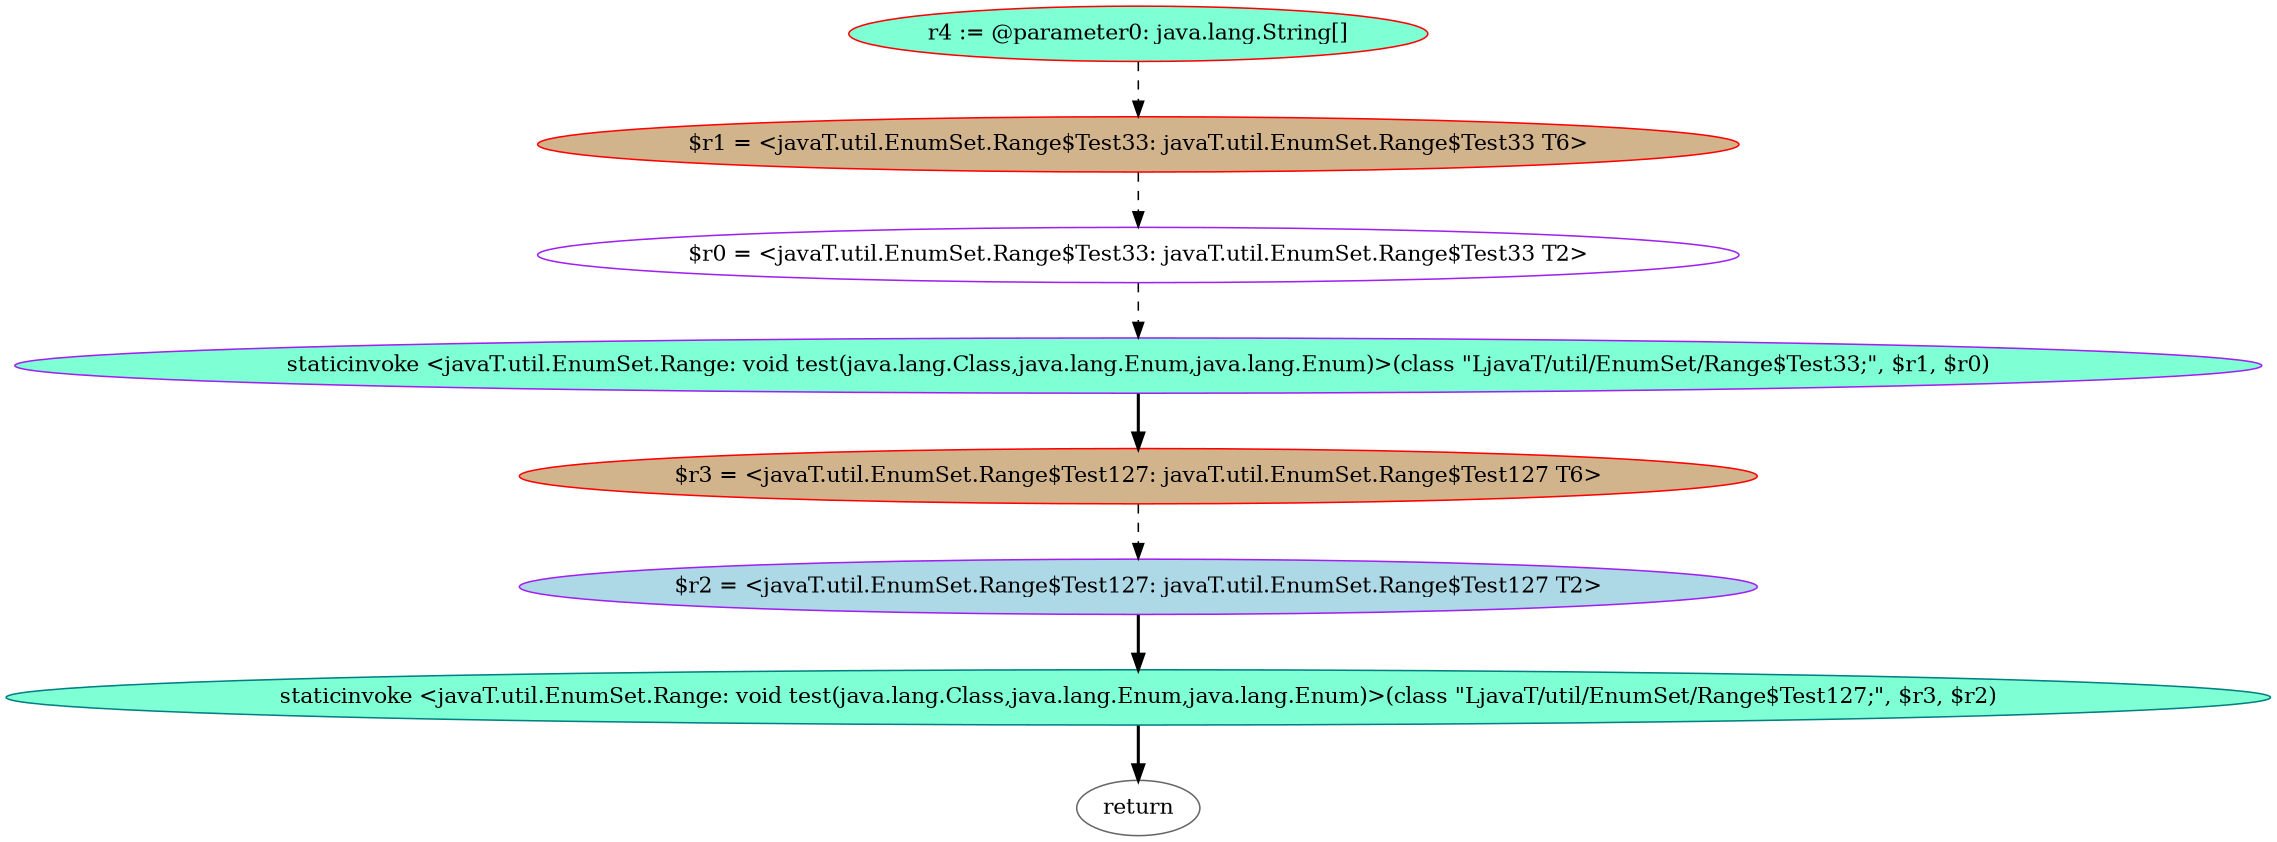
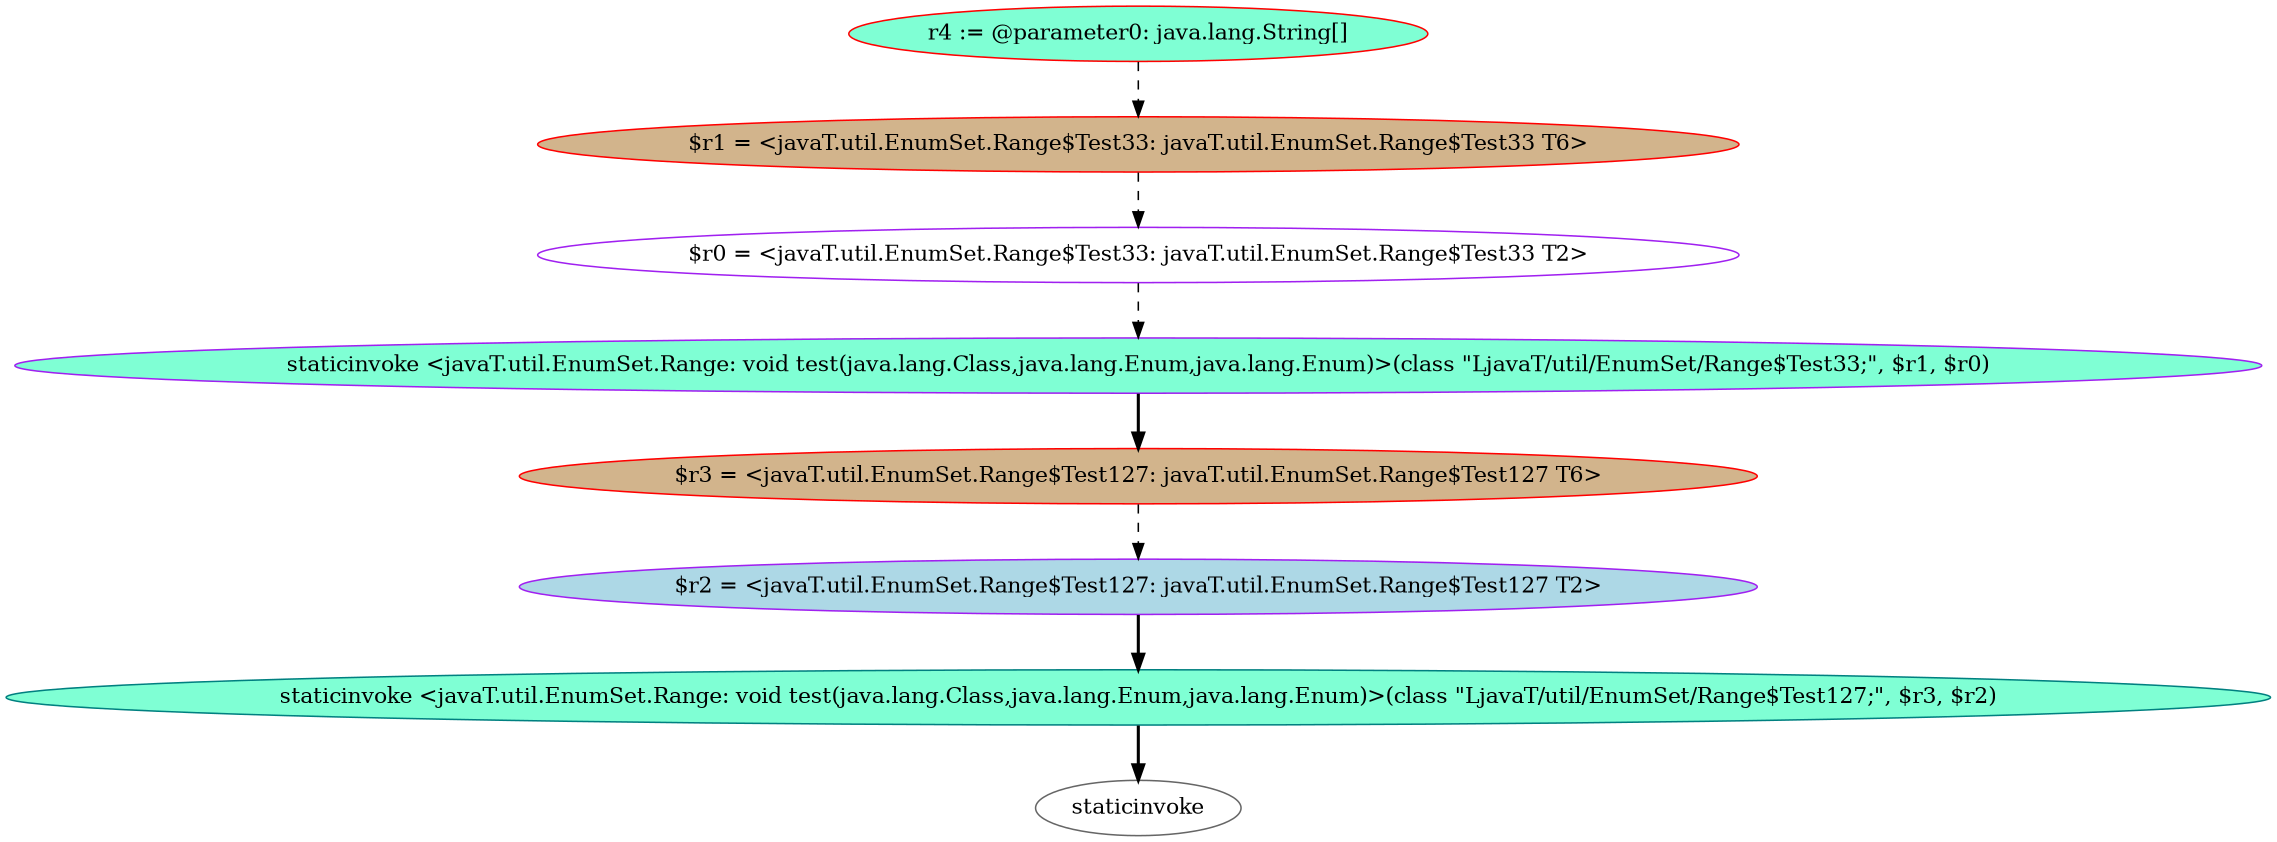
(1138, 808) -> (1138, 808)
